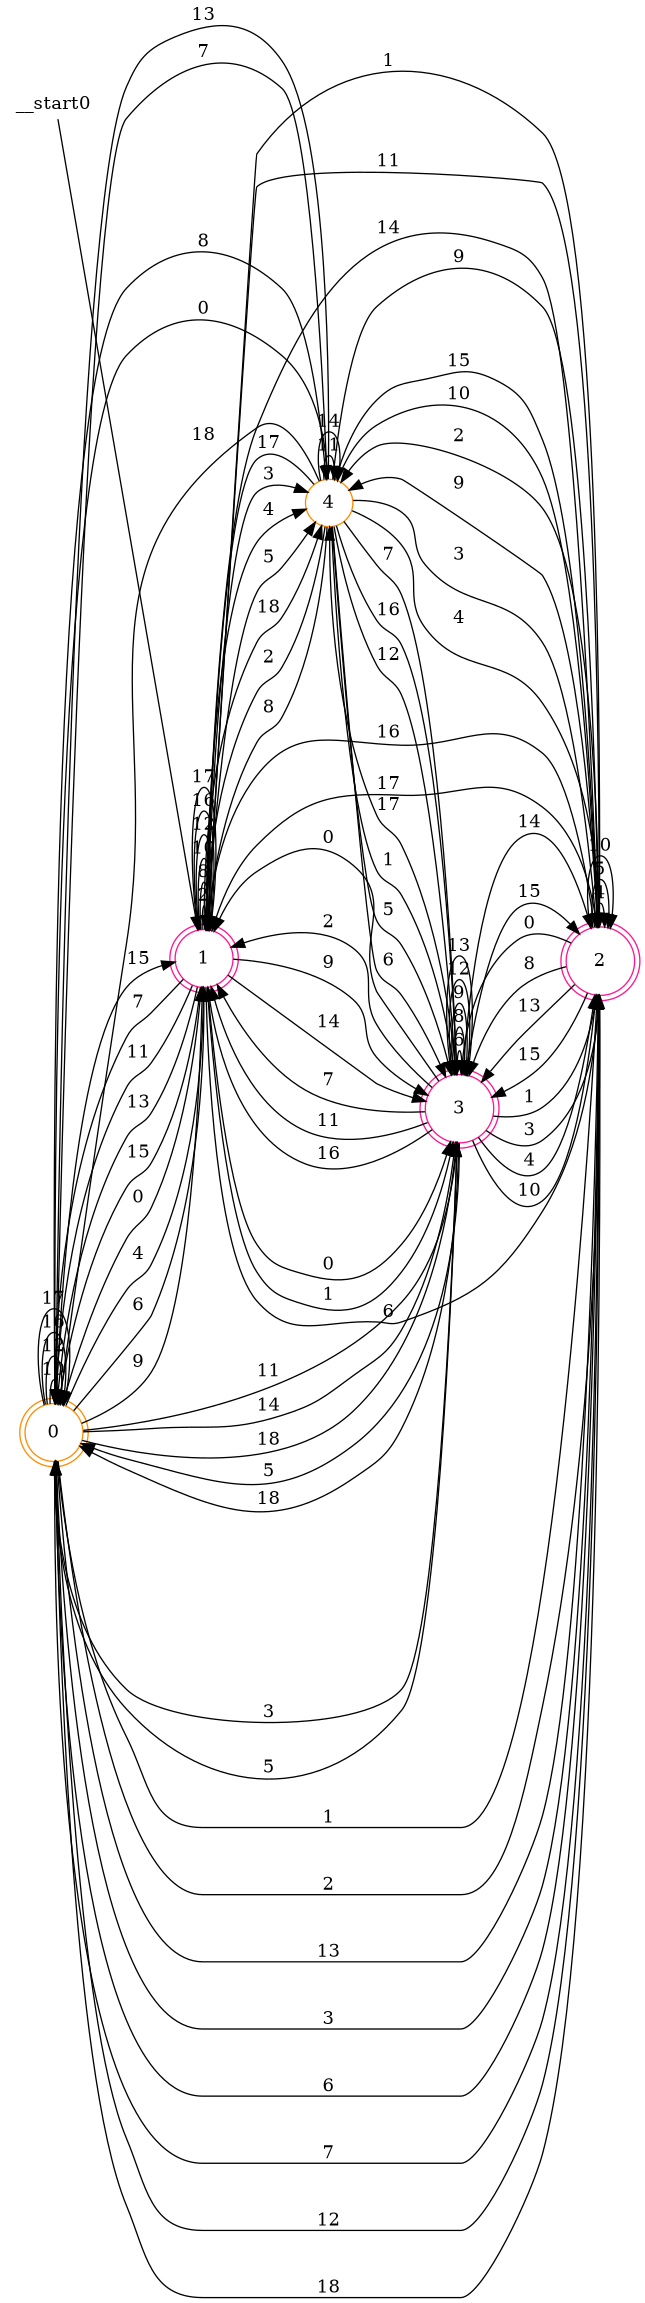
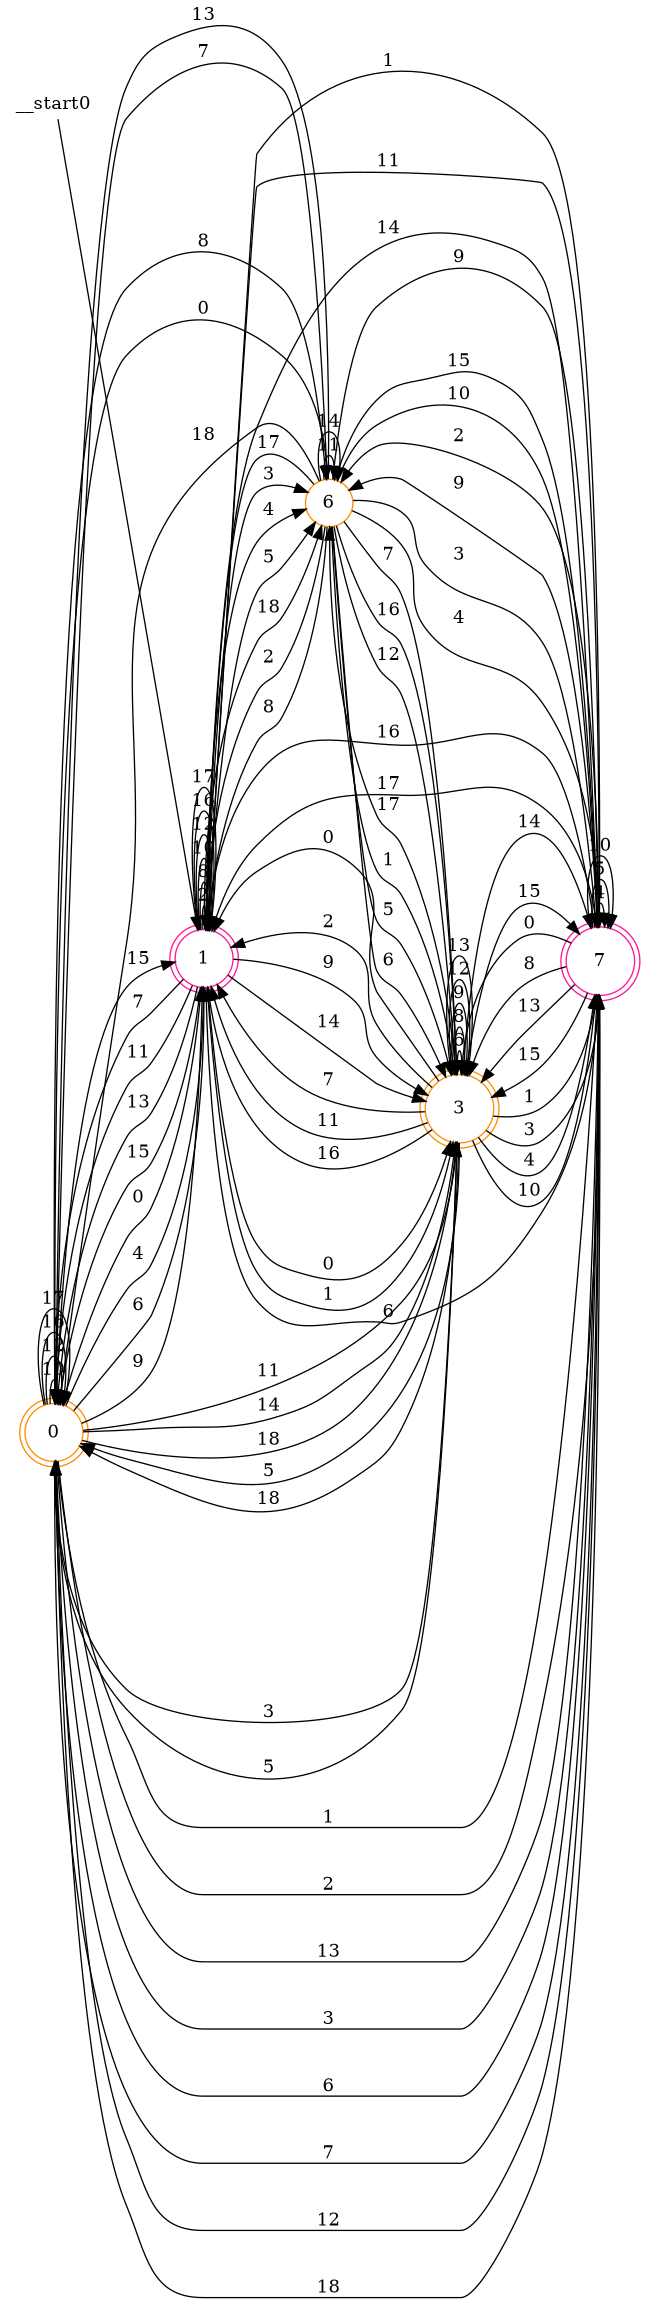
(329, 503) -> (329, 503)
(600, 961) -> (600, 961)
(460, 1109) -> (460, 1109)
